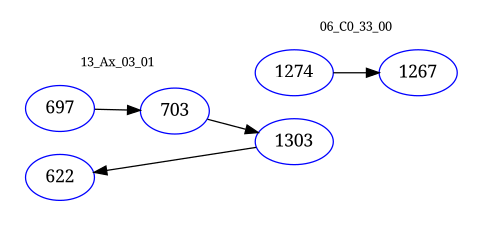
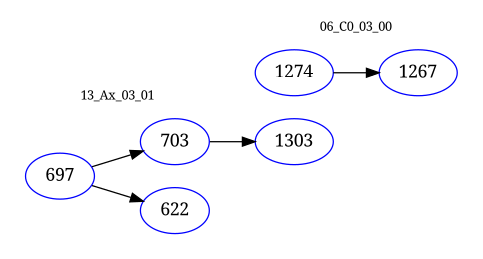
(356, 27) -> (356, 27)
(182, 159) -> (111, 192)
